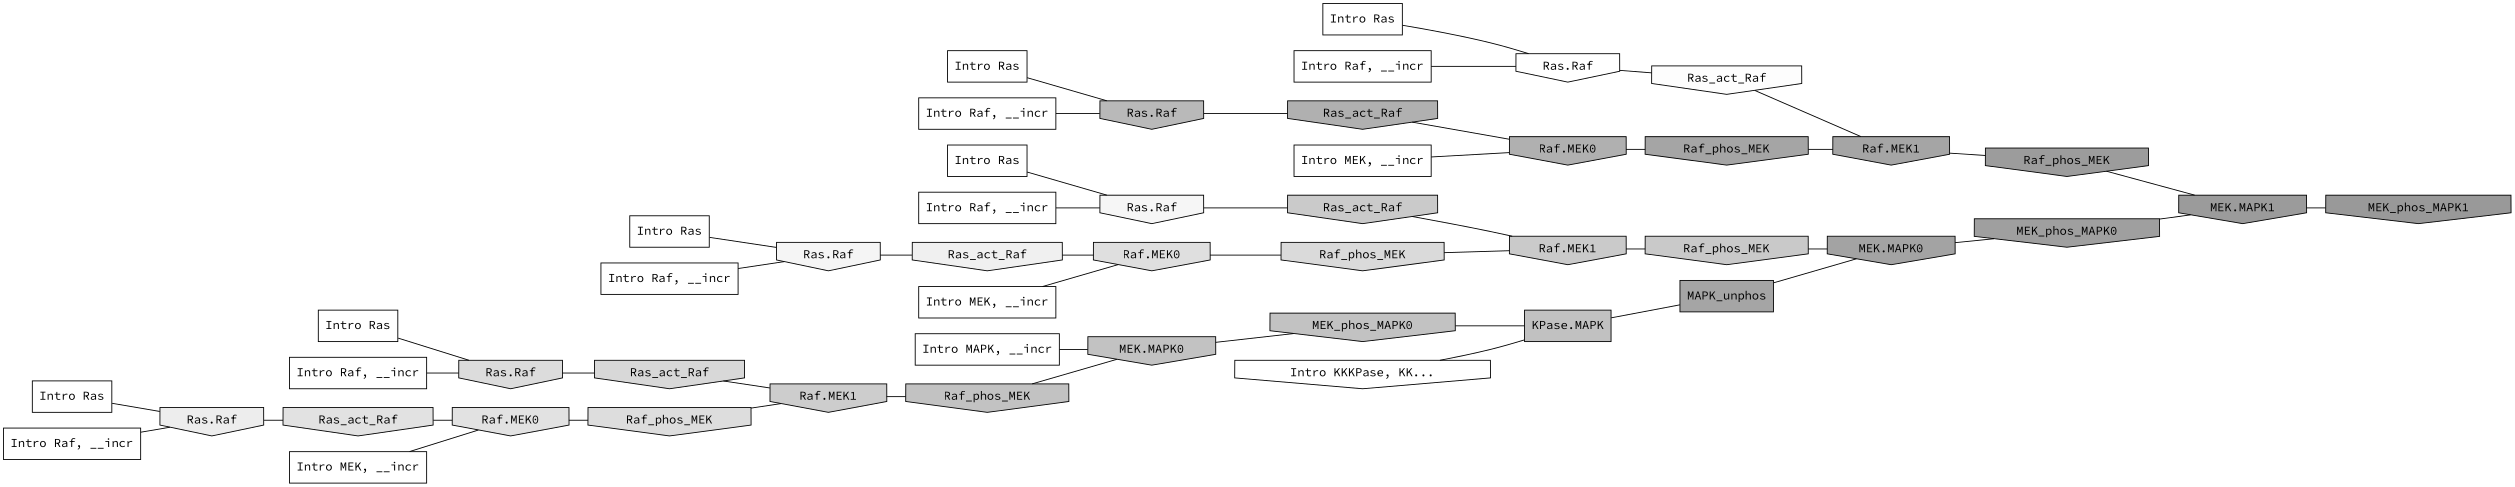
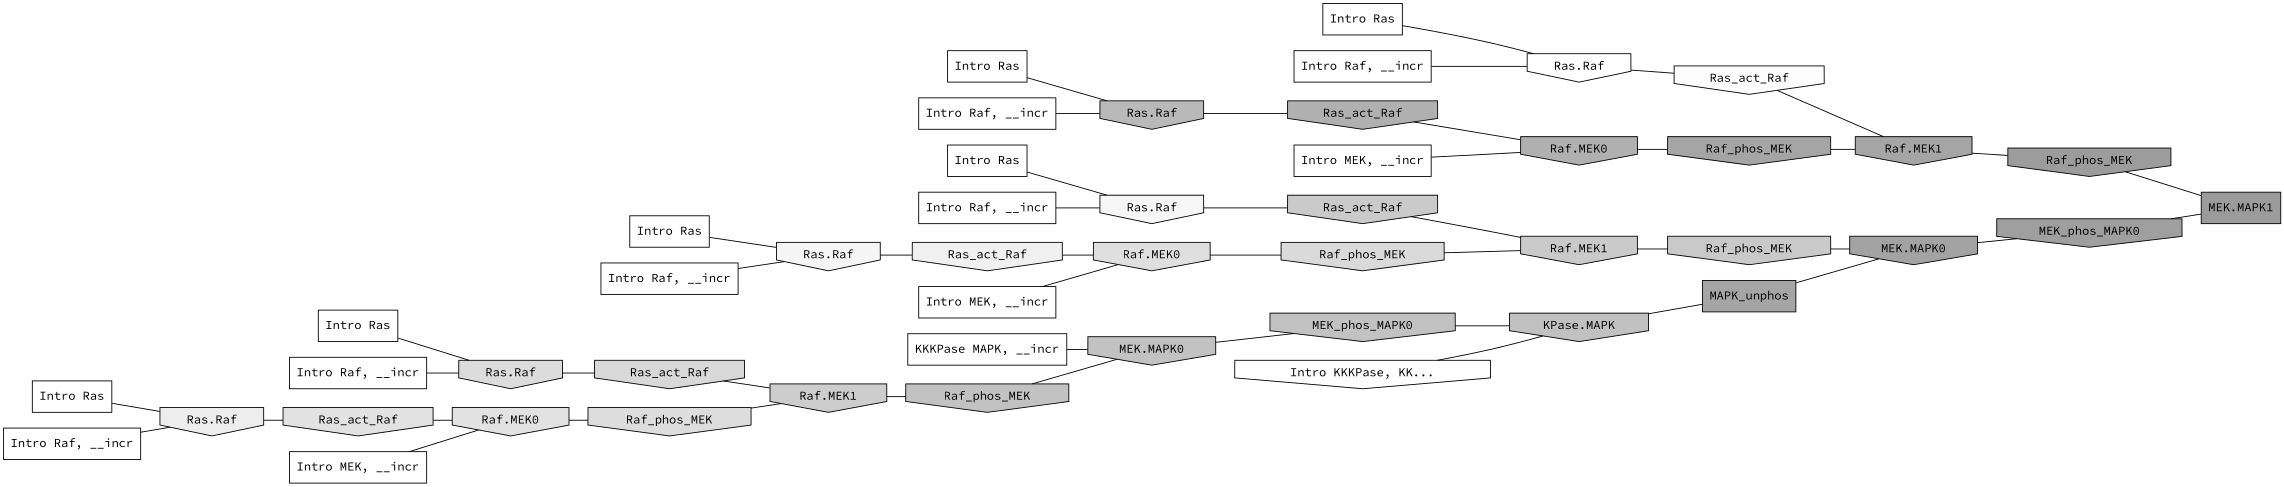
(2243, 208) -> (2241, 208)
(2418, 208) -> none
(1568, 326) -> (1579, 326)
(987, 349) -> (987, 349)
